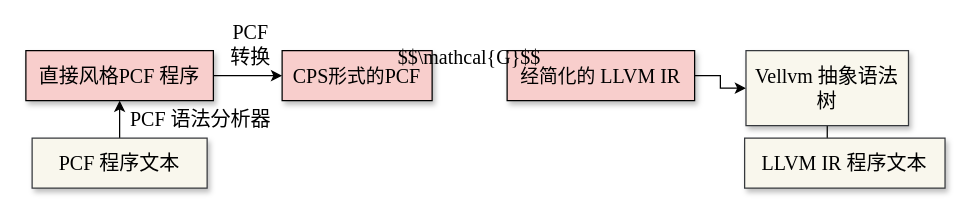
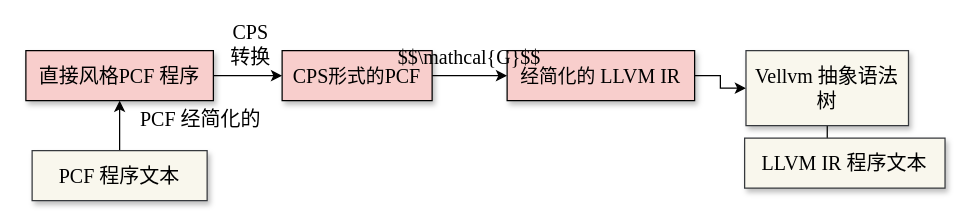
(251, 44) -> (251, 44)
none -> (465, 76)
(201, 119) -> (201, 119)
(119, 163) -> (119, 176)
